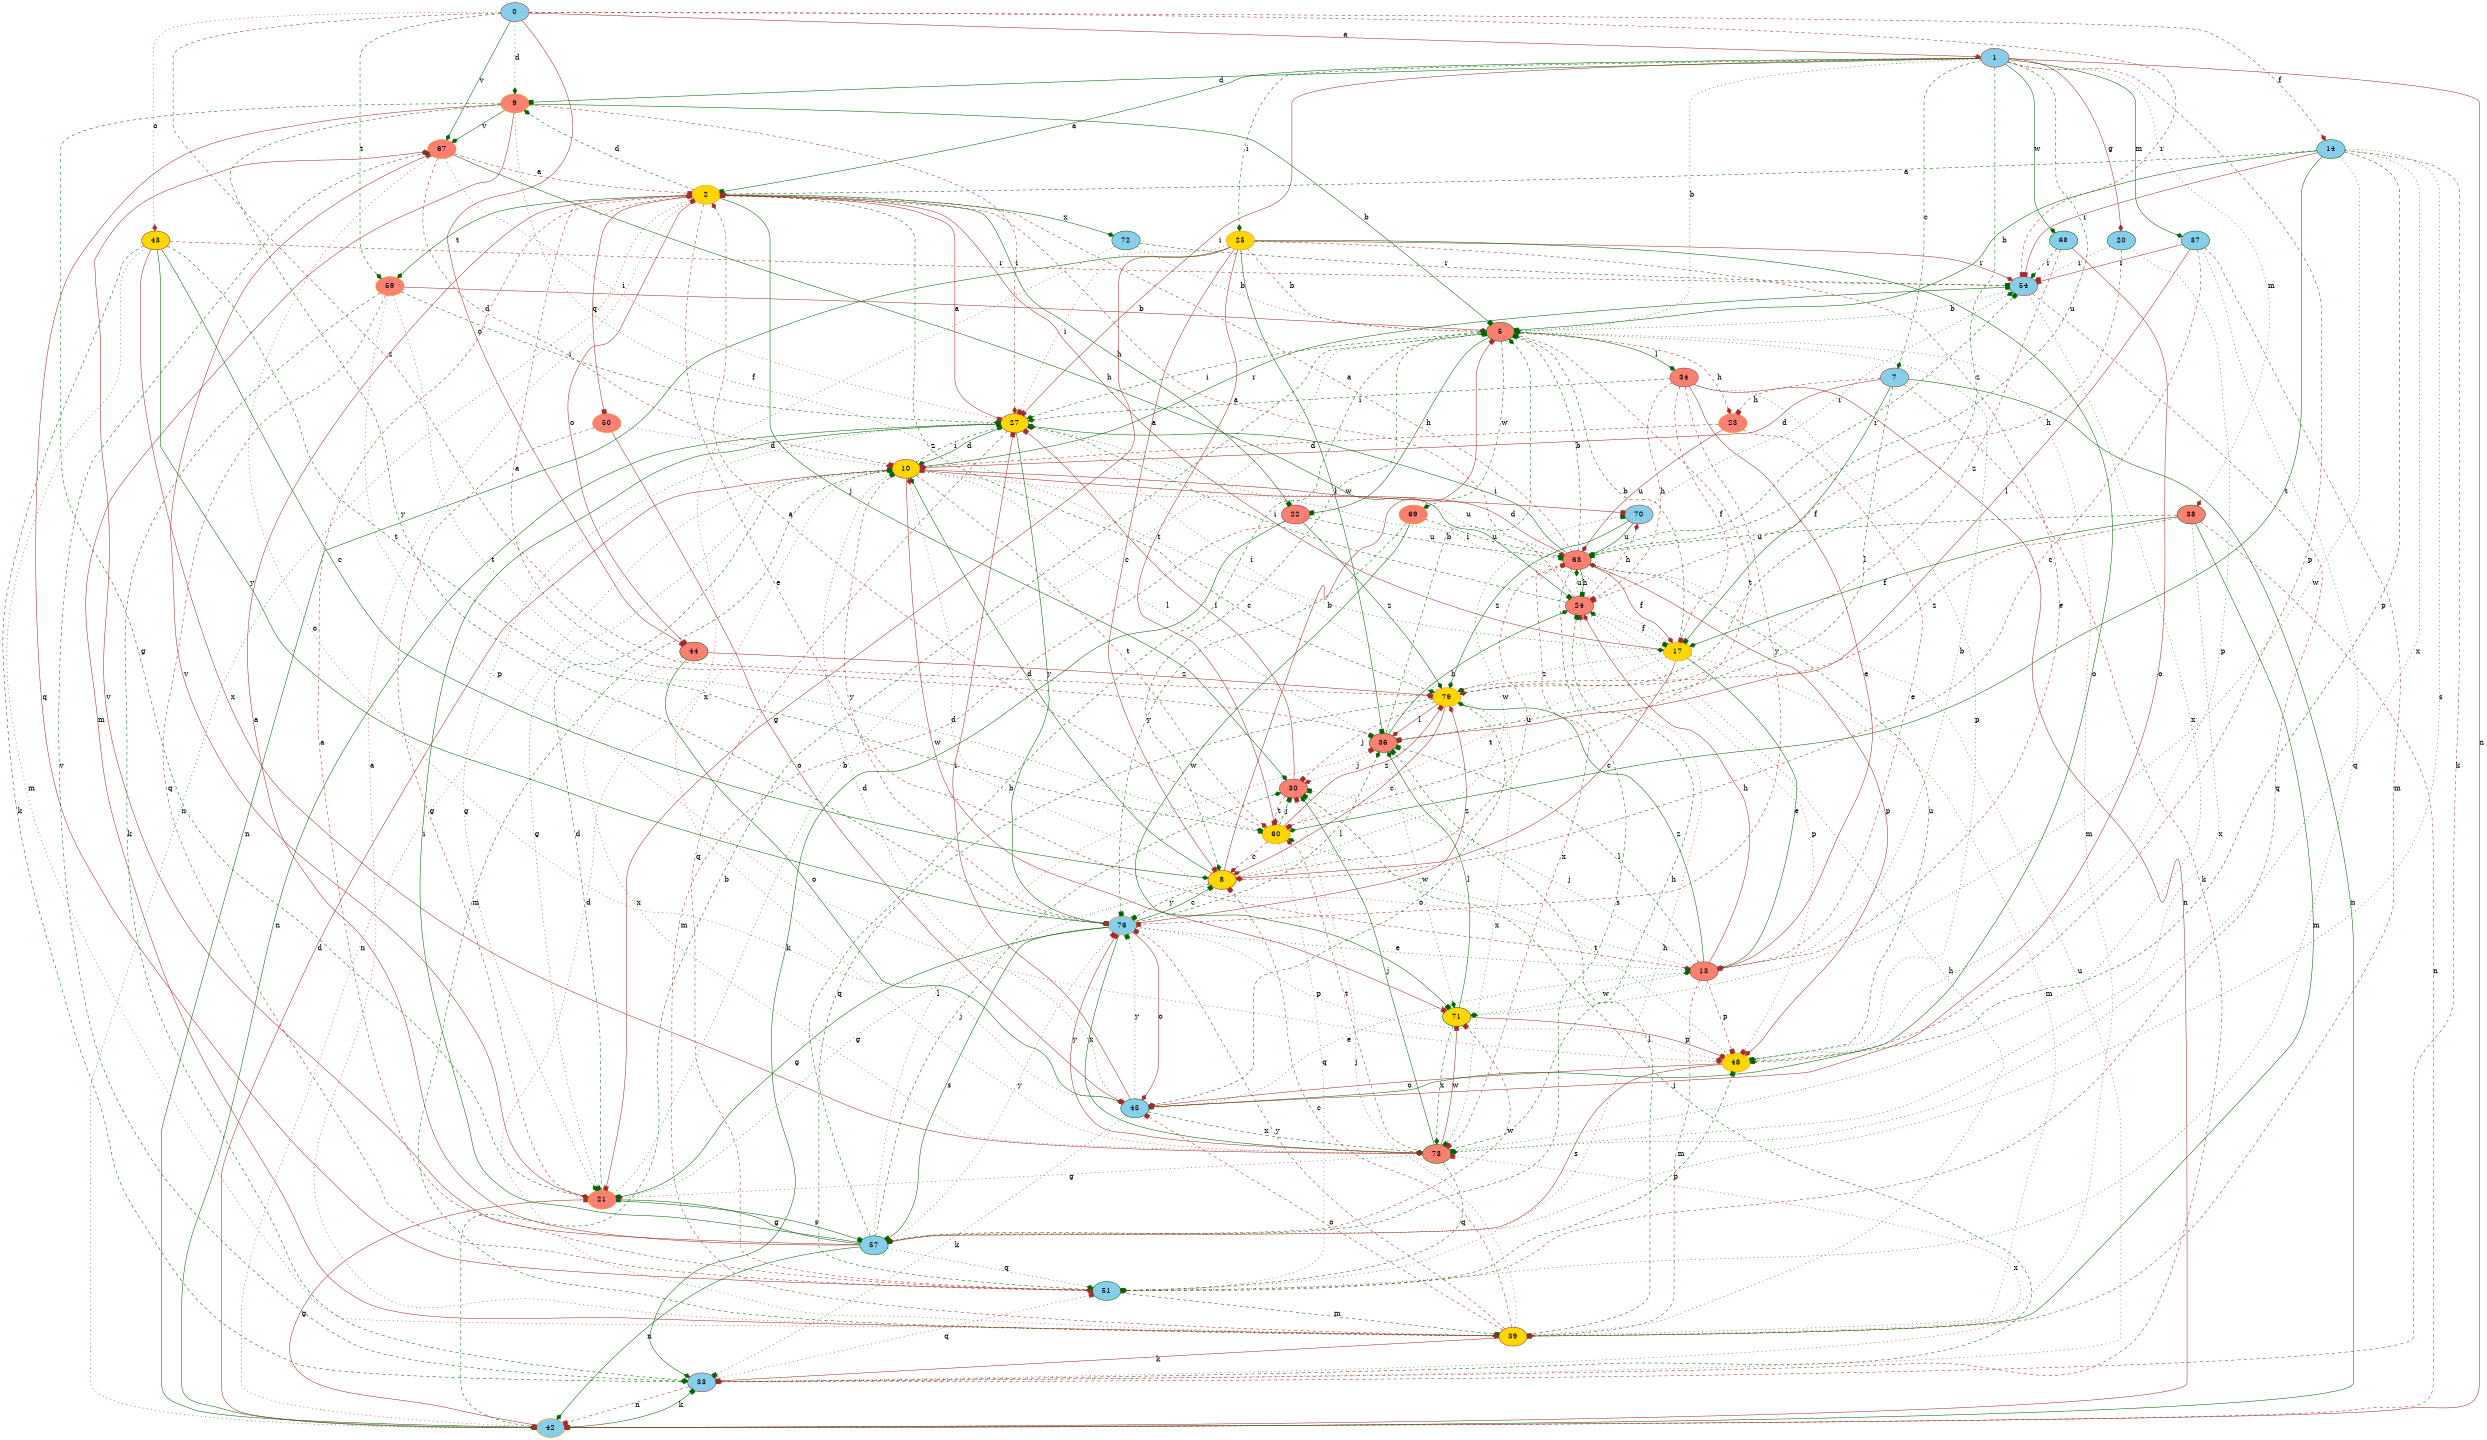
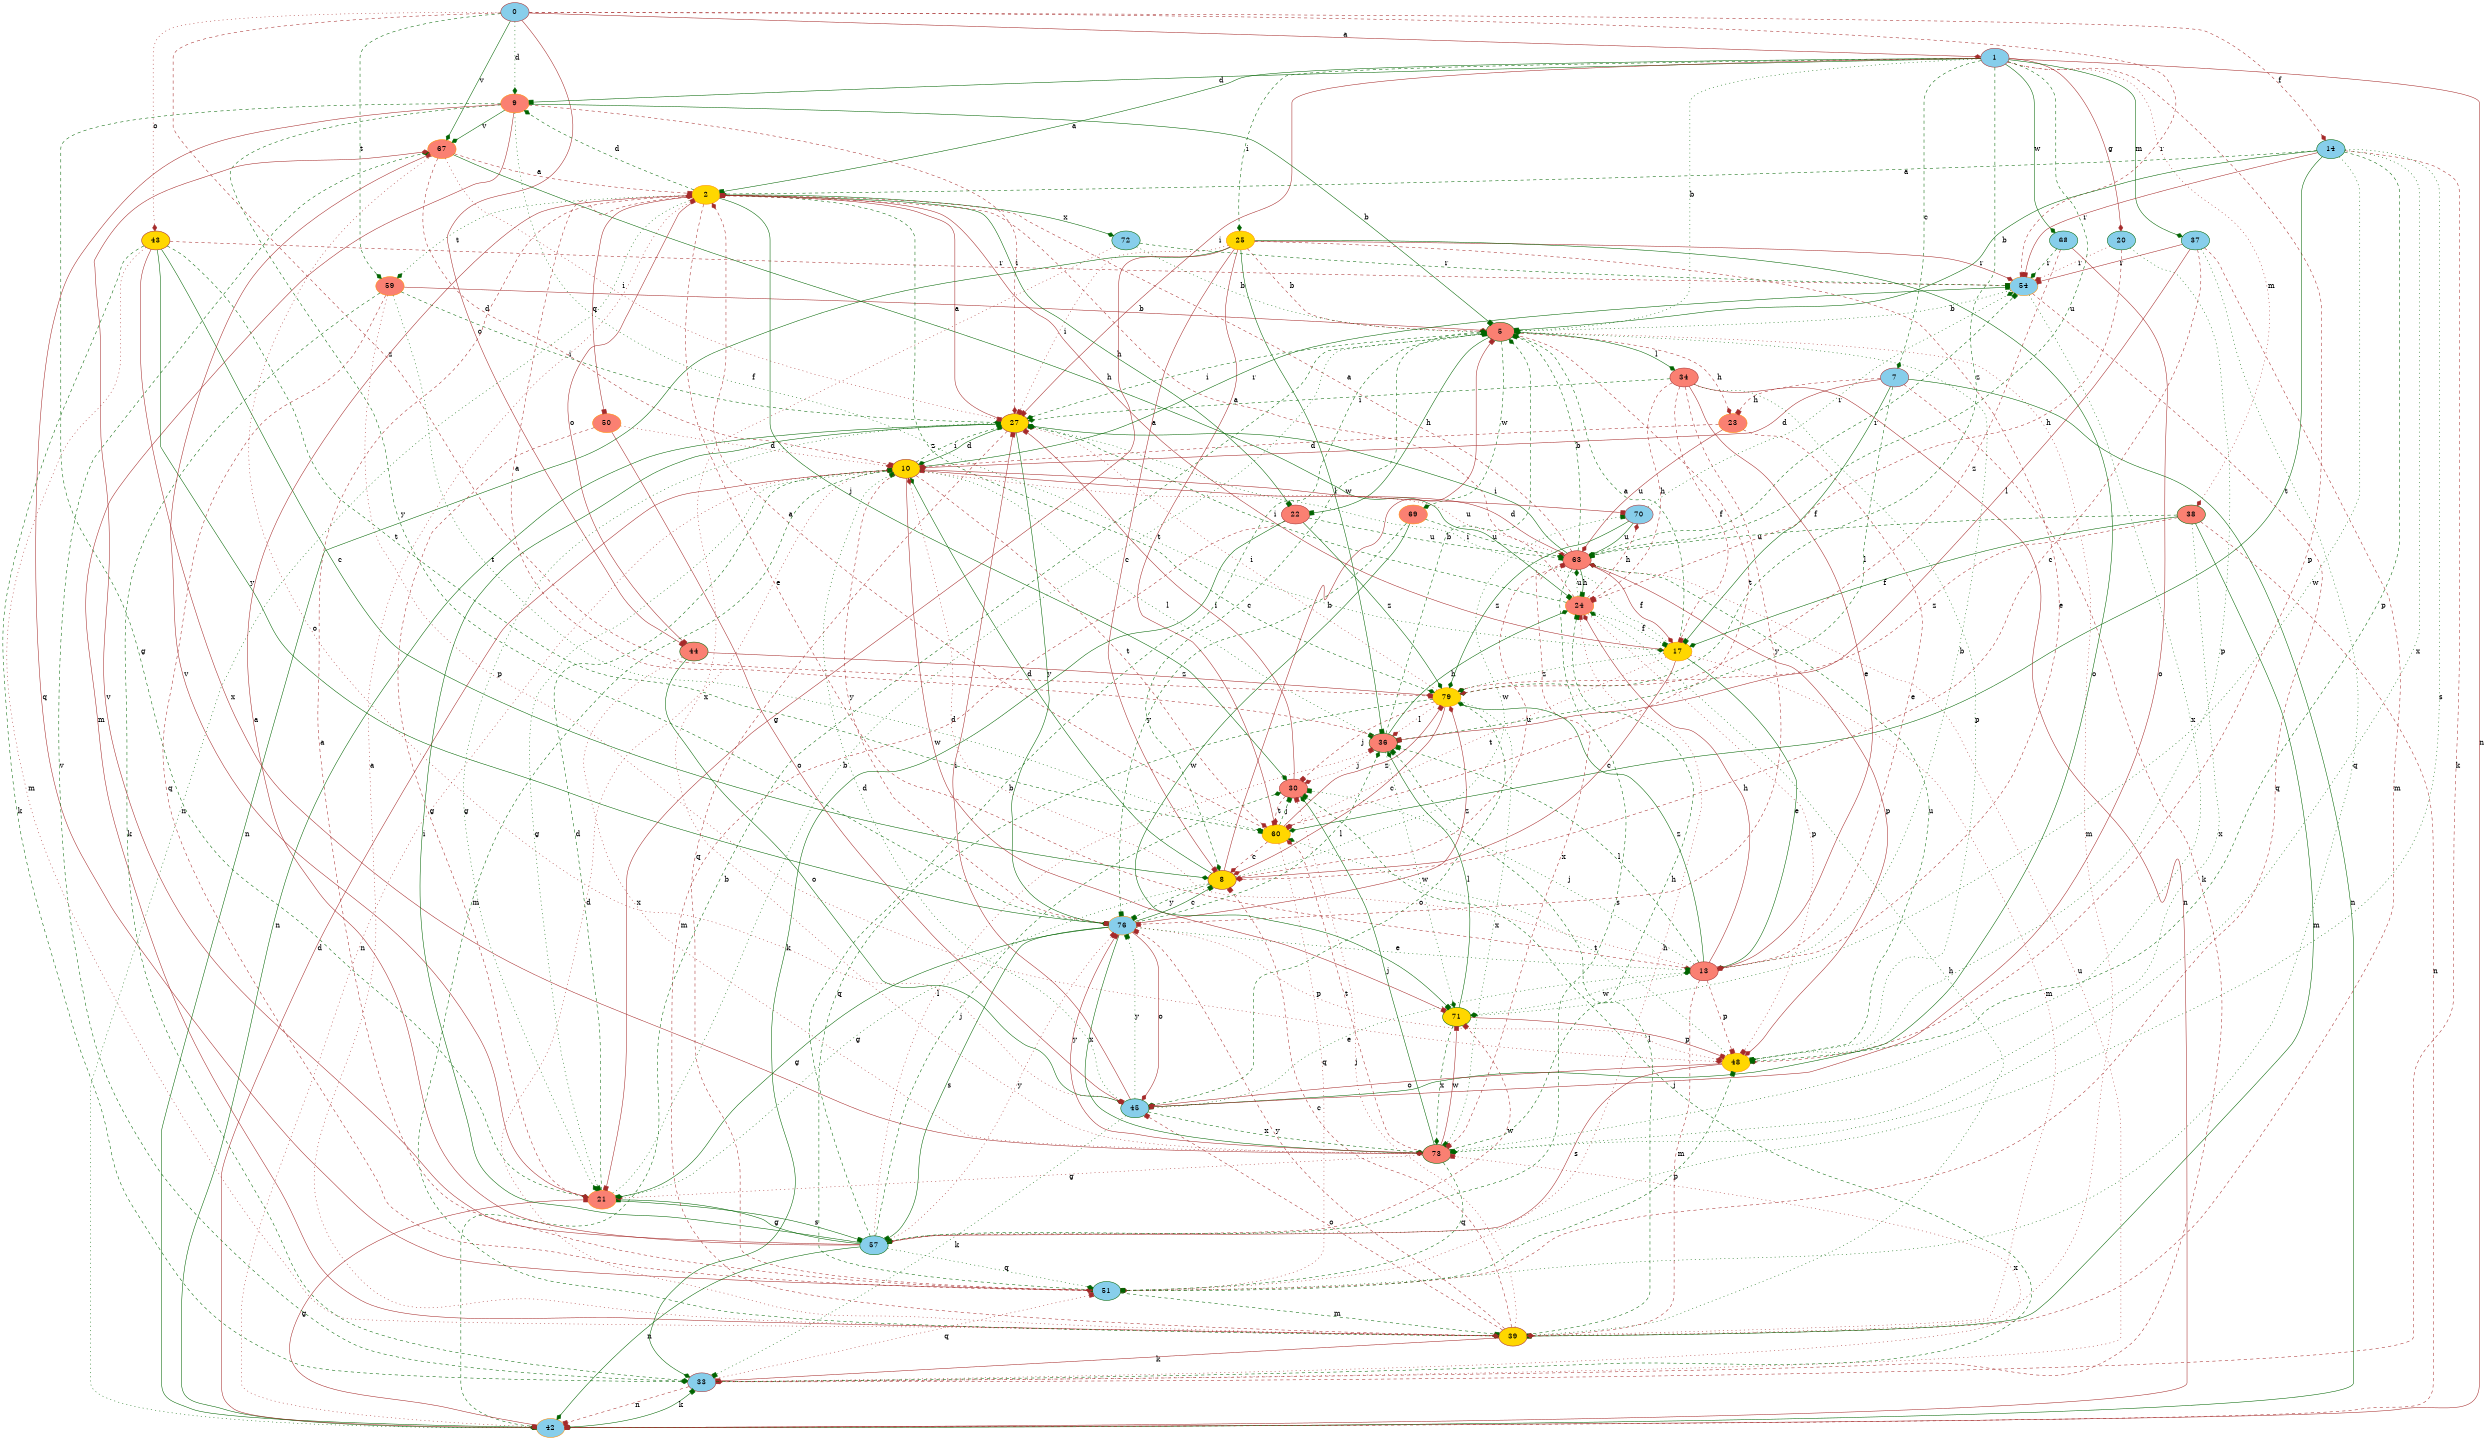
(537, 205) -> (537, 205)
(2024, 286) -> (2024, 286)
(1626, 492) -> (1626, 492)
(1580, 606) -> (1580, 606)
(1418, 718) -> (1418, 718)
